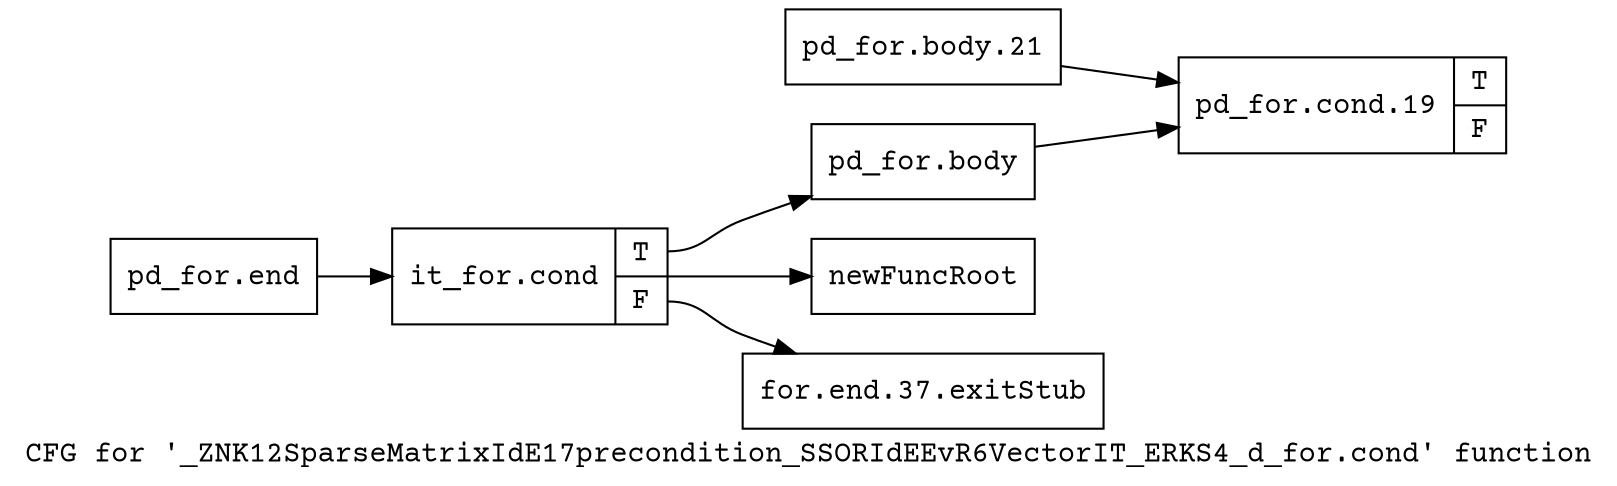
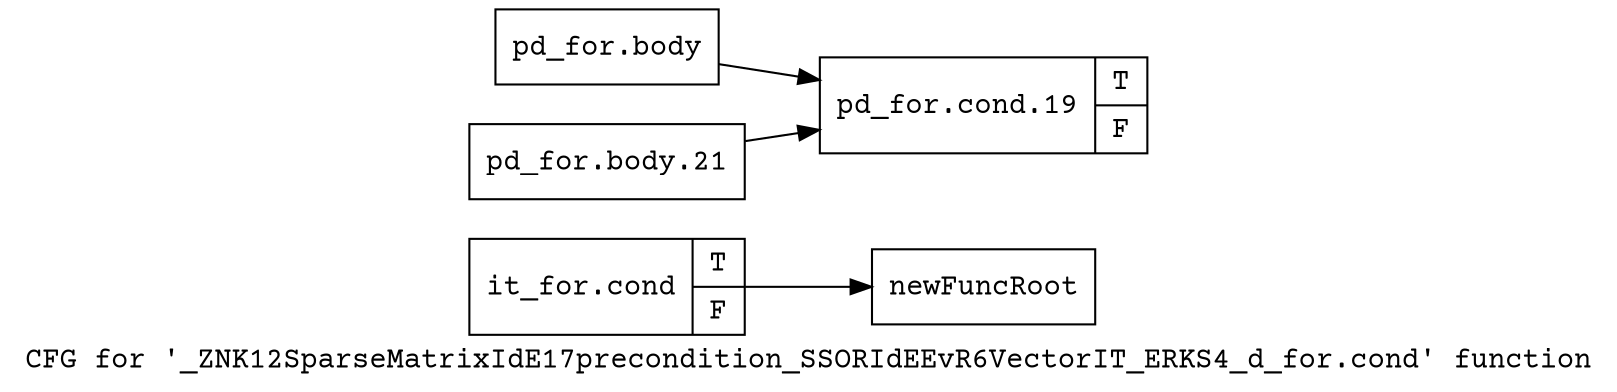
(729, 227) -> none
(214, 276) -> none
(923, 391) -> none
